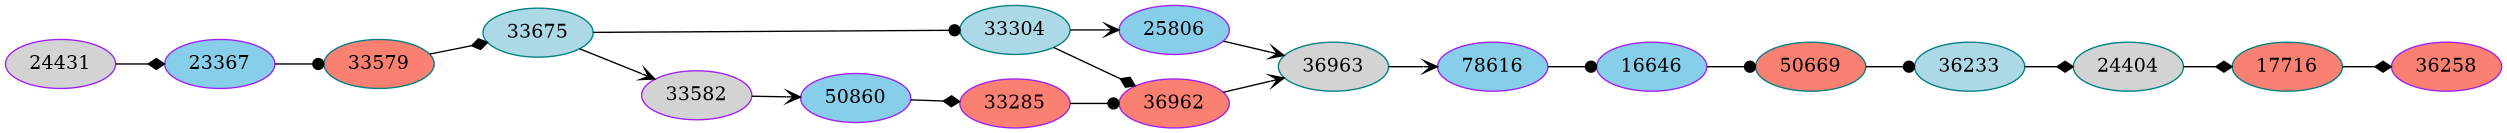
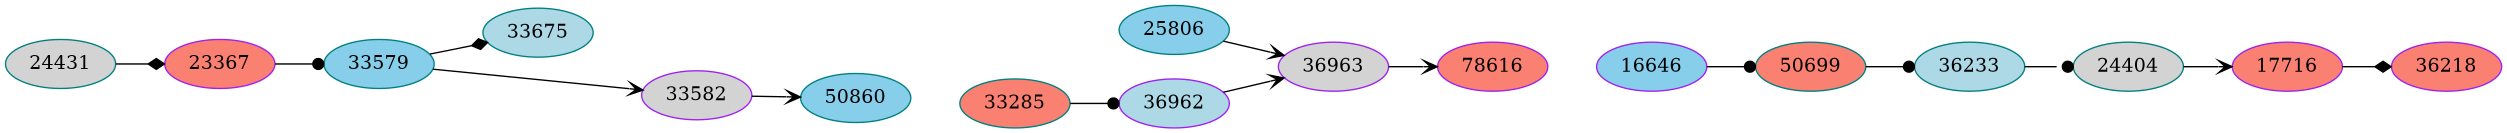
(1015, 30) -> none
(1174, 30) -> (1174, 30)
(611, 61) -> (531, 79)
(61, 64) -> (61, 64)
(220, 64) -> (220, 64)
(379, 64) -> (379, 64)
(1333, 67) -> (1333, 67)
(1493, 67) -> (1493, 67)
(1567, 67) -> none
(1811, 67) -> (1811, 67)
(2041, 67) -> (2041, 67)
(2201, 67) -> (2201, 67)
(2287, 67) -> (2287, 67)
(2447, 67) -> (2447, 67)
(856, 98) -> (856, 98)
(927, 100) -> none
(1015, 103) -> (1015, 103)
(1174, 103) -> (1174, 103)
